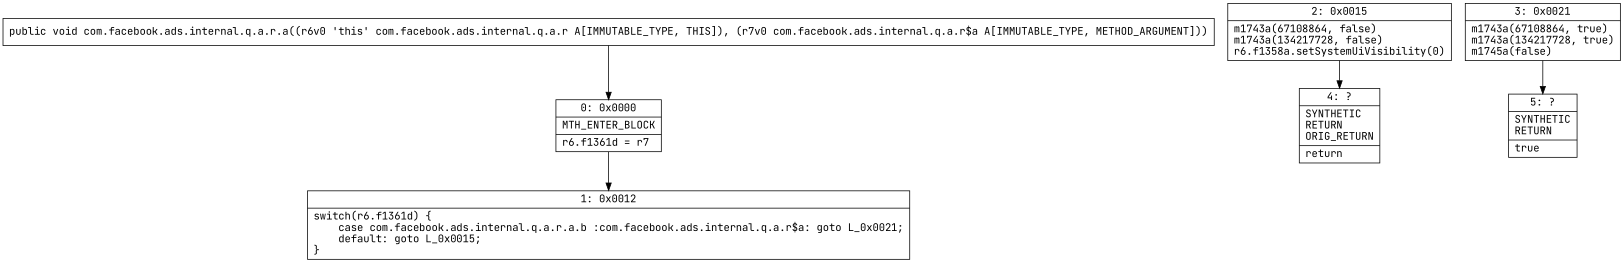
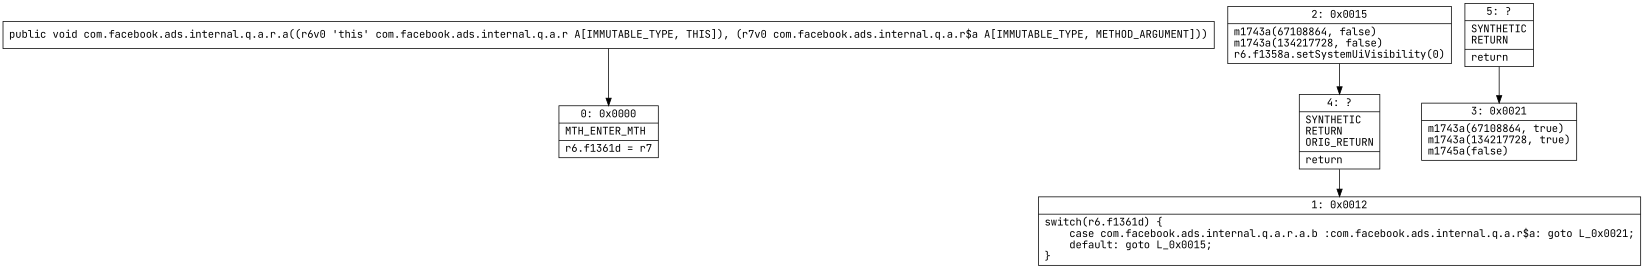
(1543, 73) -> (1499, 81)
(609, 125) -> (606, 131)
(1527, 148) -> (1490, 58)
(609, 167) -> (1340, 179)
